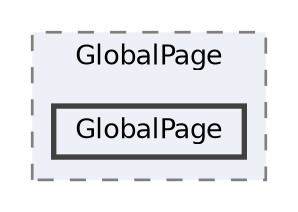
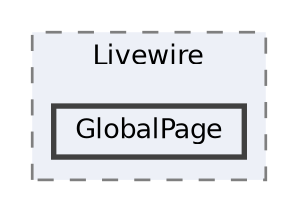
(149, 58) -> (149, 58)
